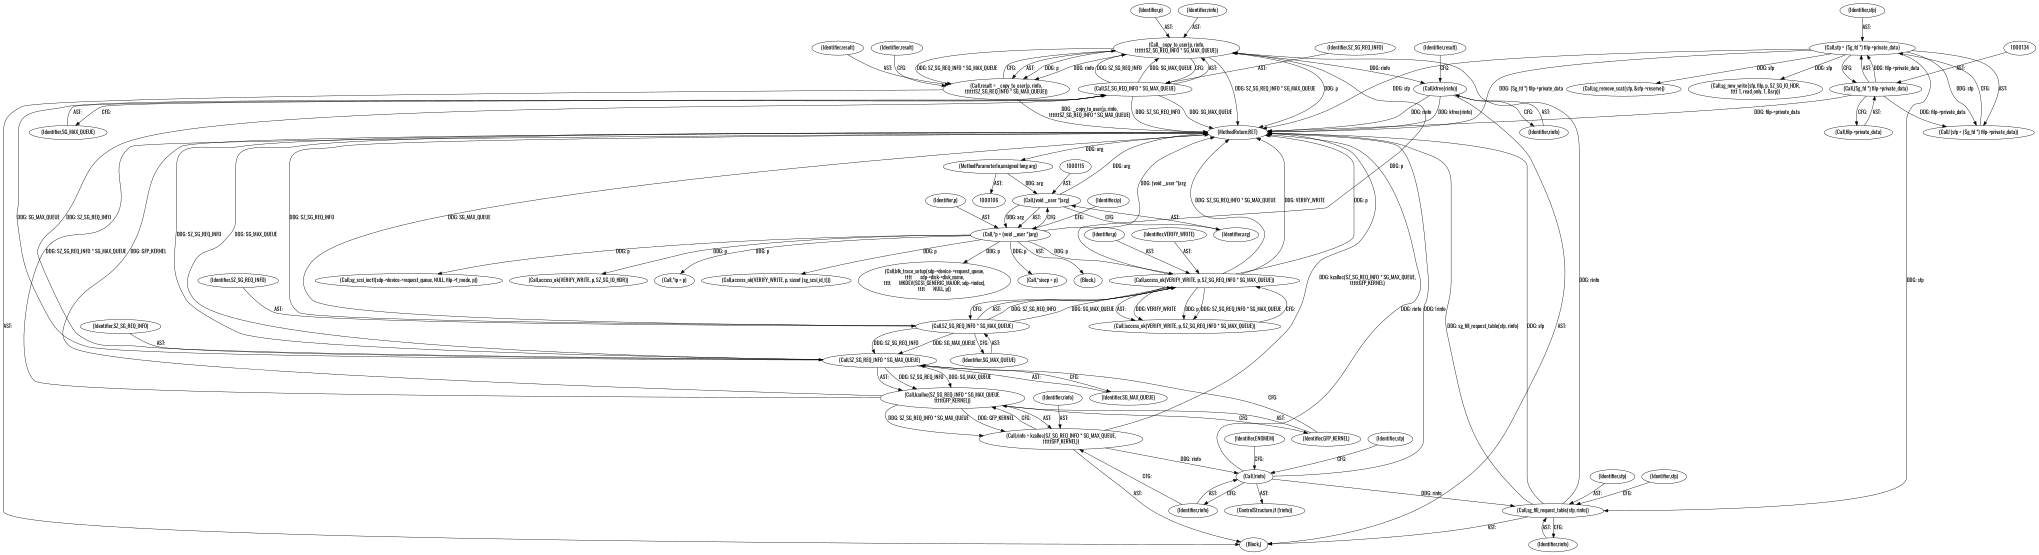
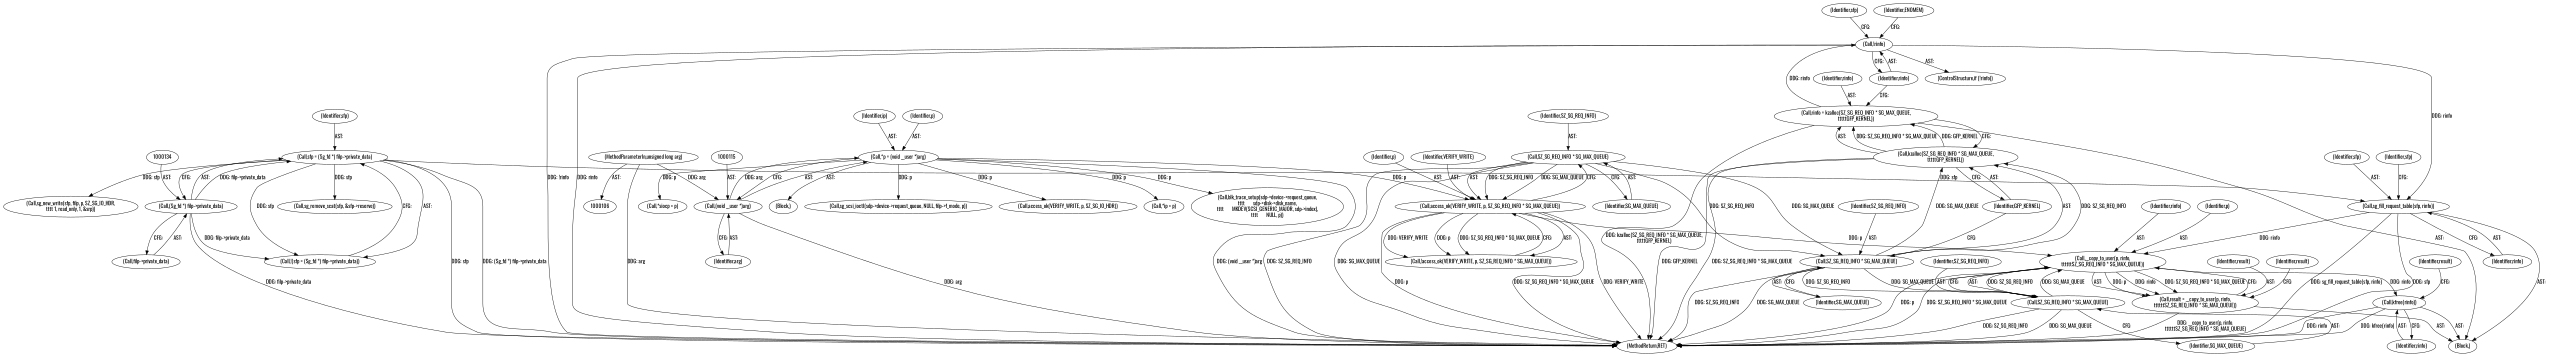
(1098, 145) -> (1049, 333)
(1080, 218) -> (893, 137)
(776, 281) -> none
